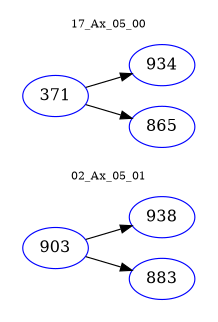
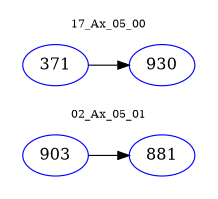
(162, 65) -> (162, 65)
(162, 127) -> none
(162, 217) -> none
(162, 279) -> (162, 155)
